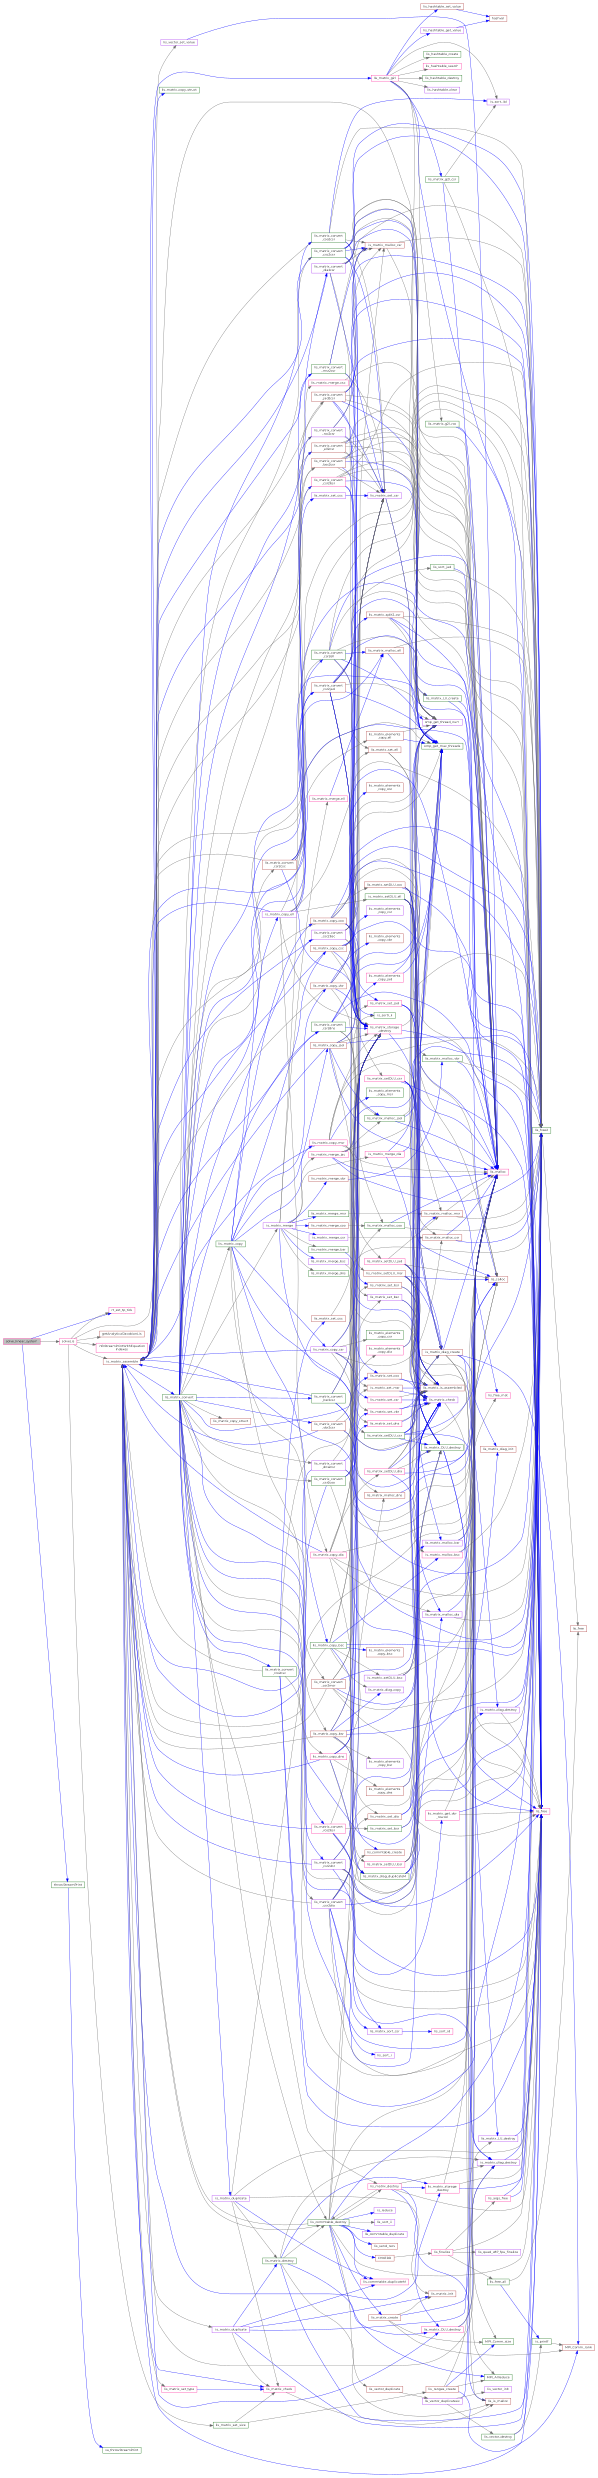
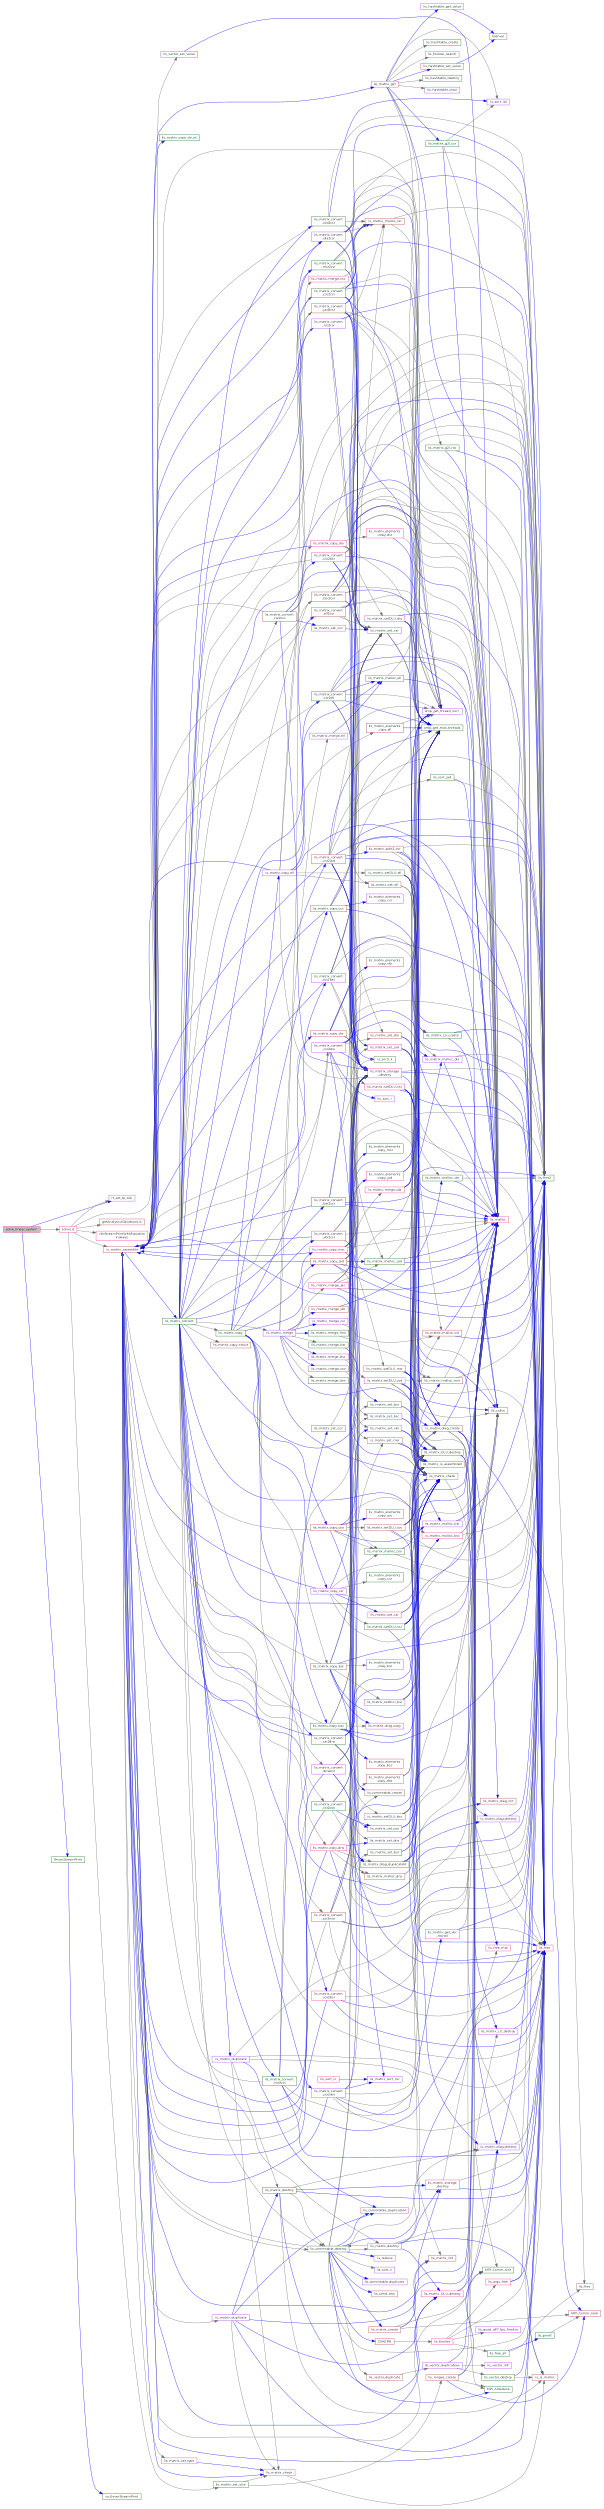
(442, 66) -> (442, 54)
none -> (502, 1021)
(415, 2031) -> (352, 2079)
(533, 2394) -> (522, 2377)
